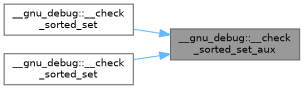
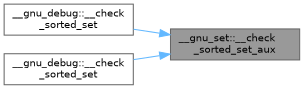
(235, 44) -> (235, 44)
